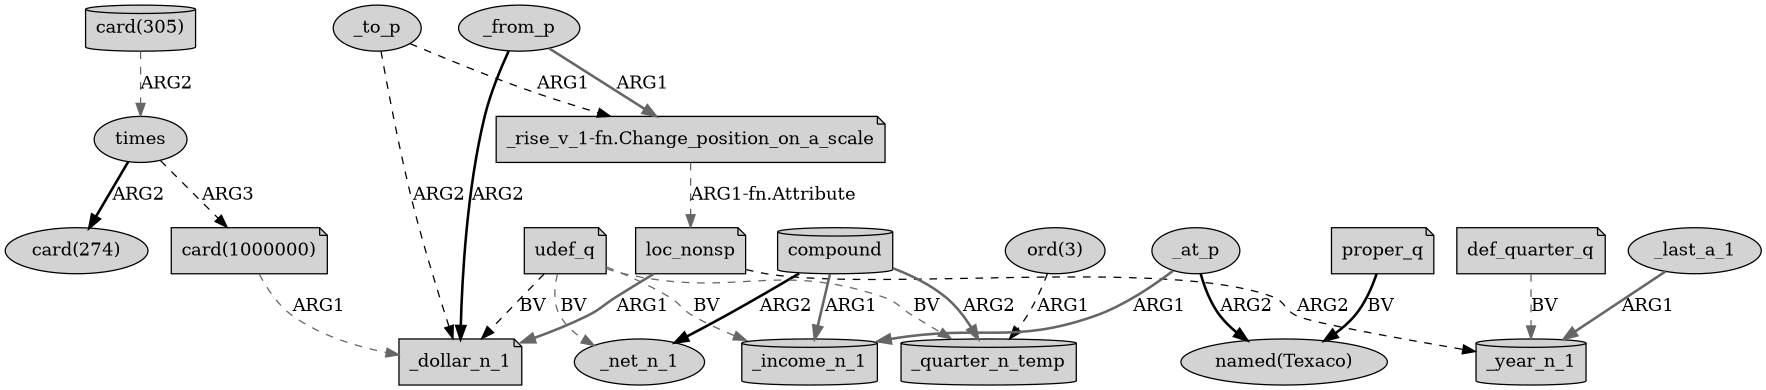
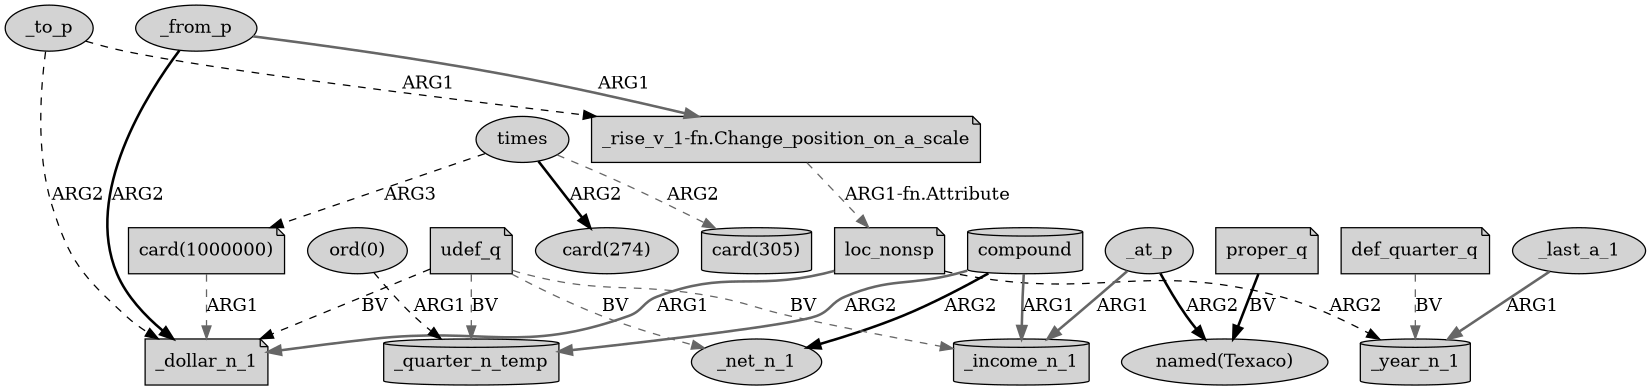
(141, 77) -> (631, 187)
(1055, 251) -> (357, 251)
